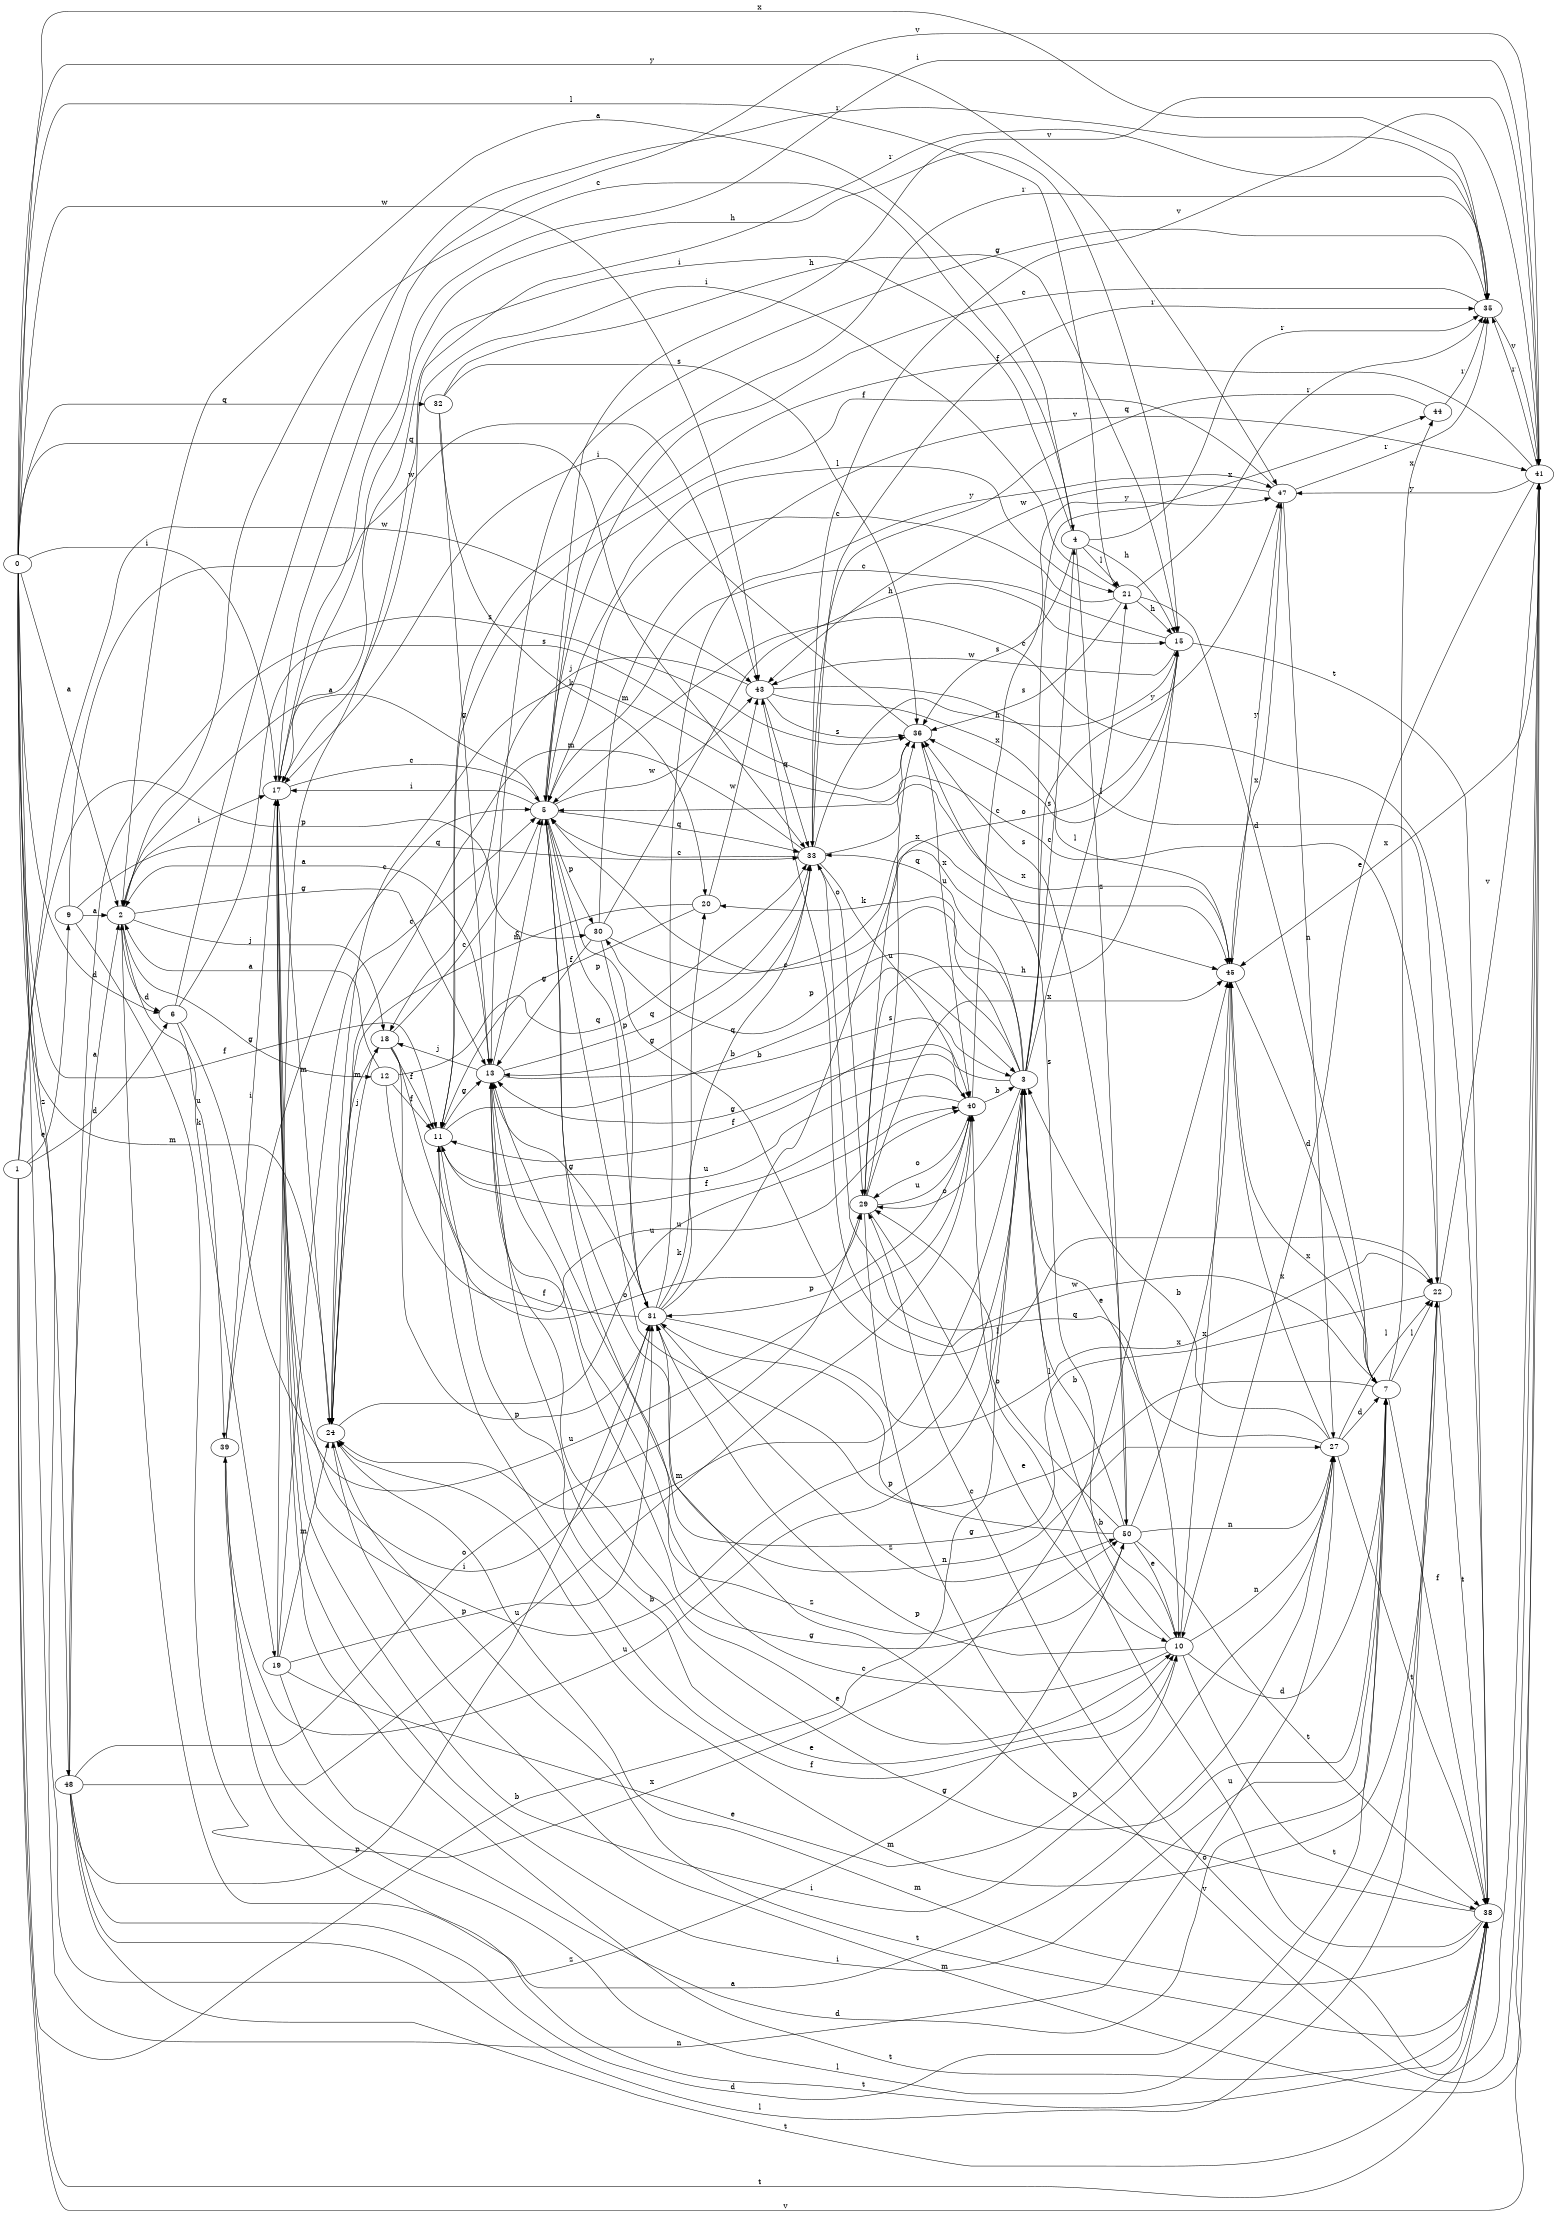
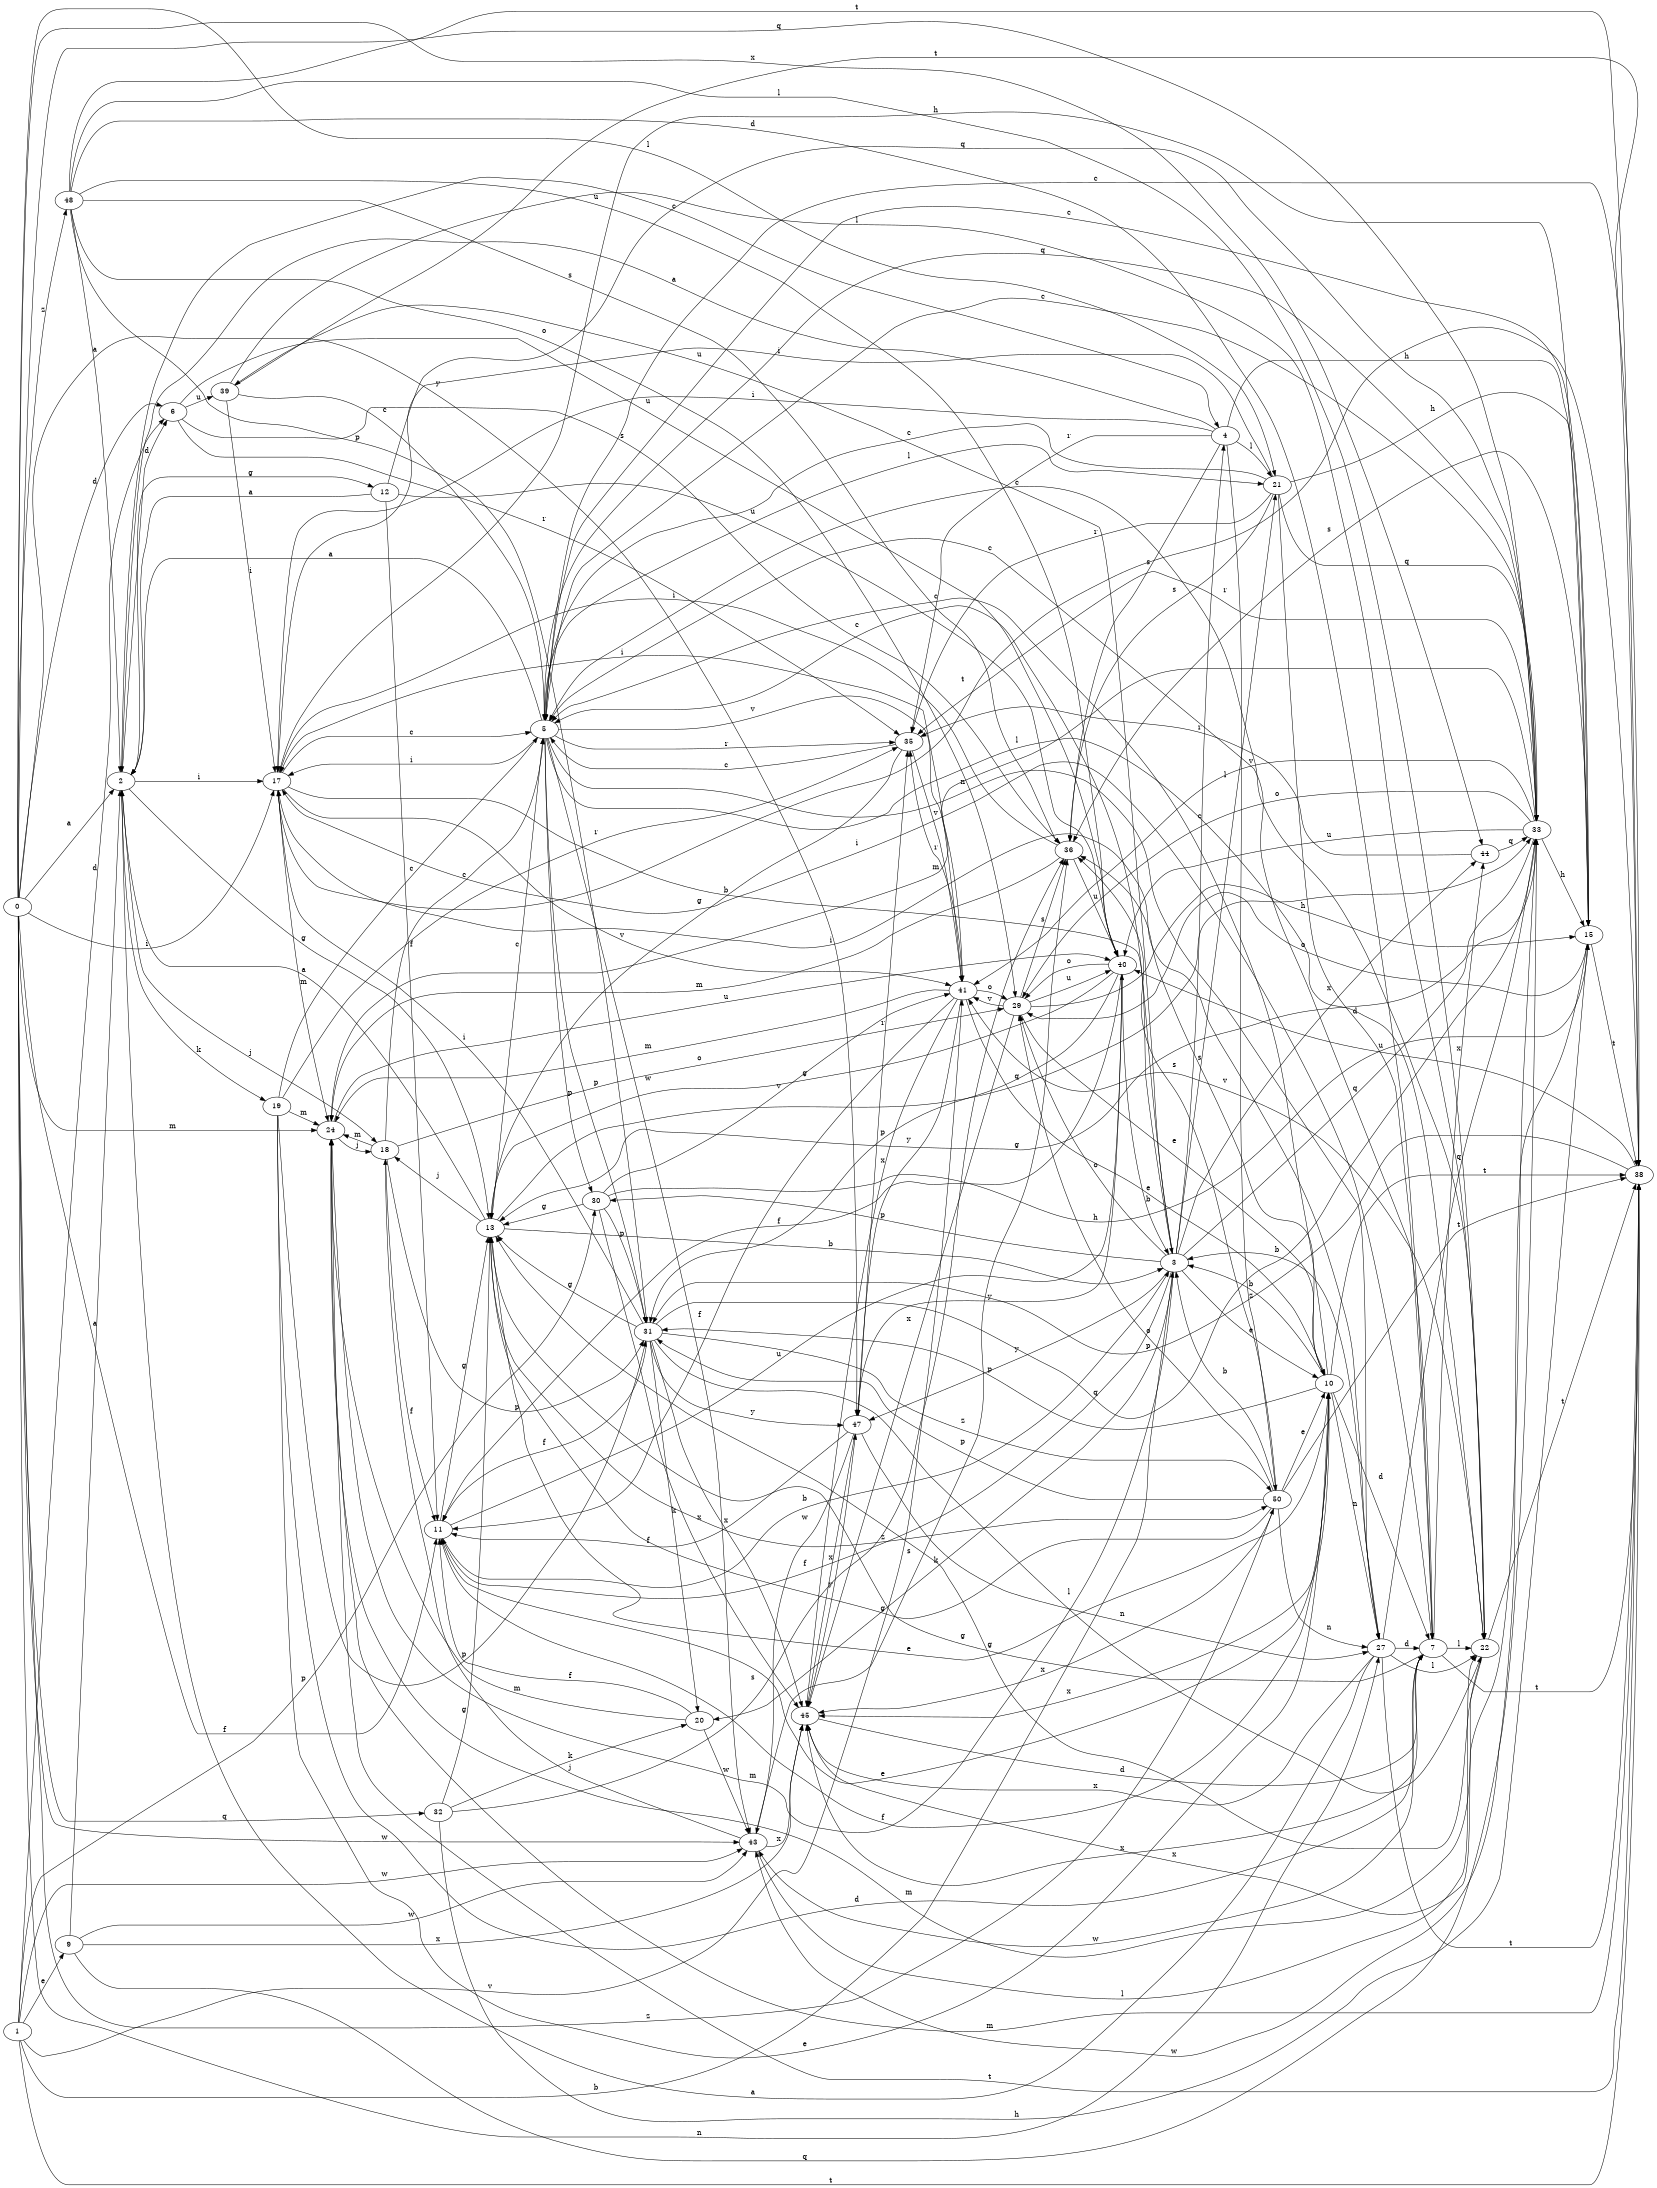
(568, 11) -> (558, 61)
(785, 770) -> (1492, 569)
(1438, 1578) -> (1537, 1688)
